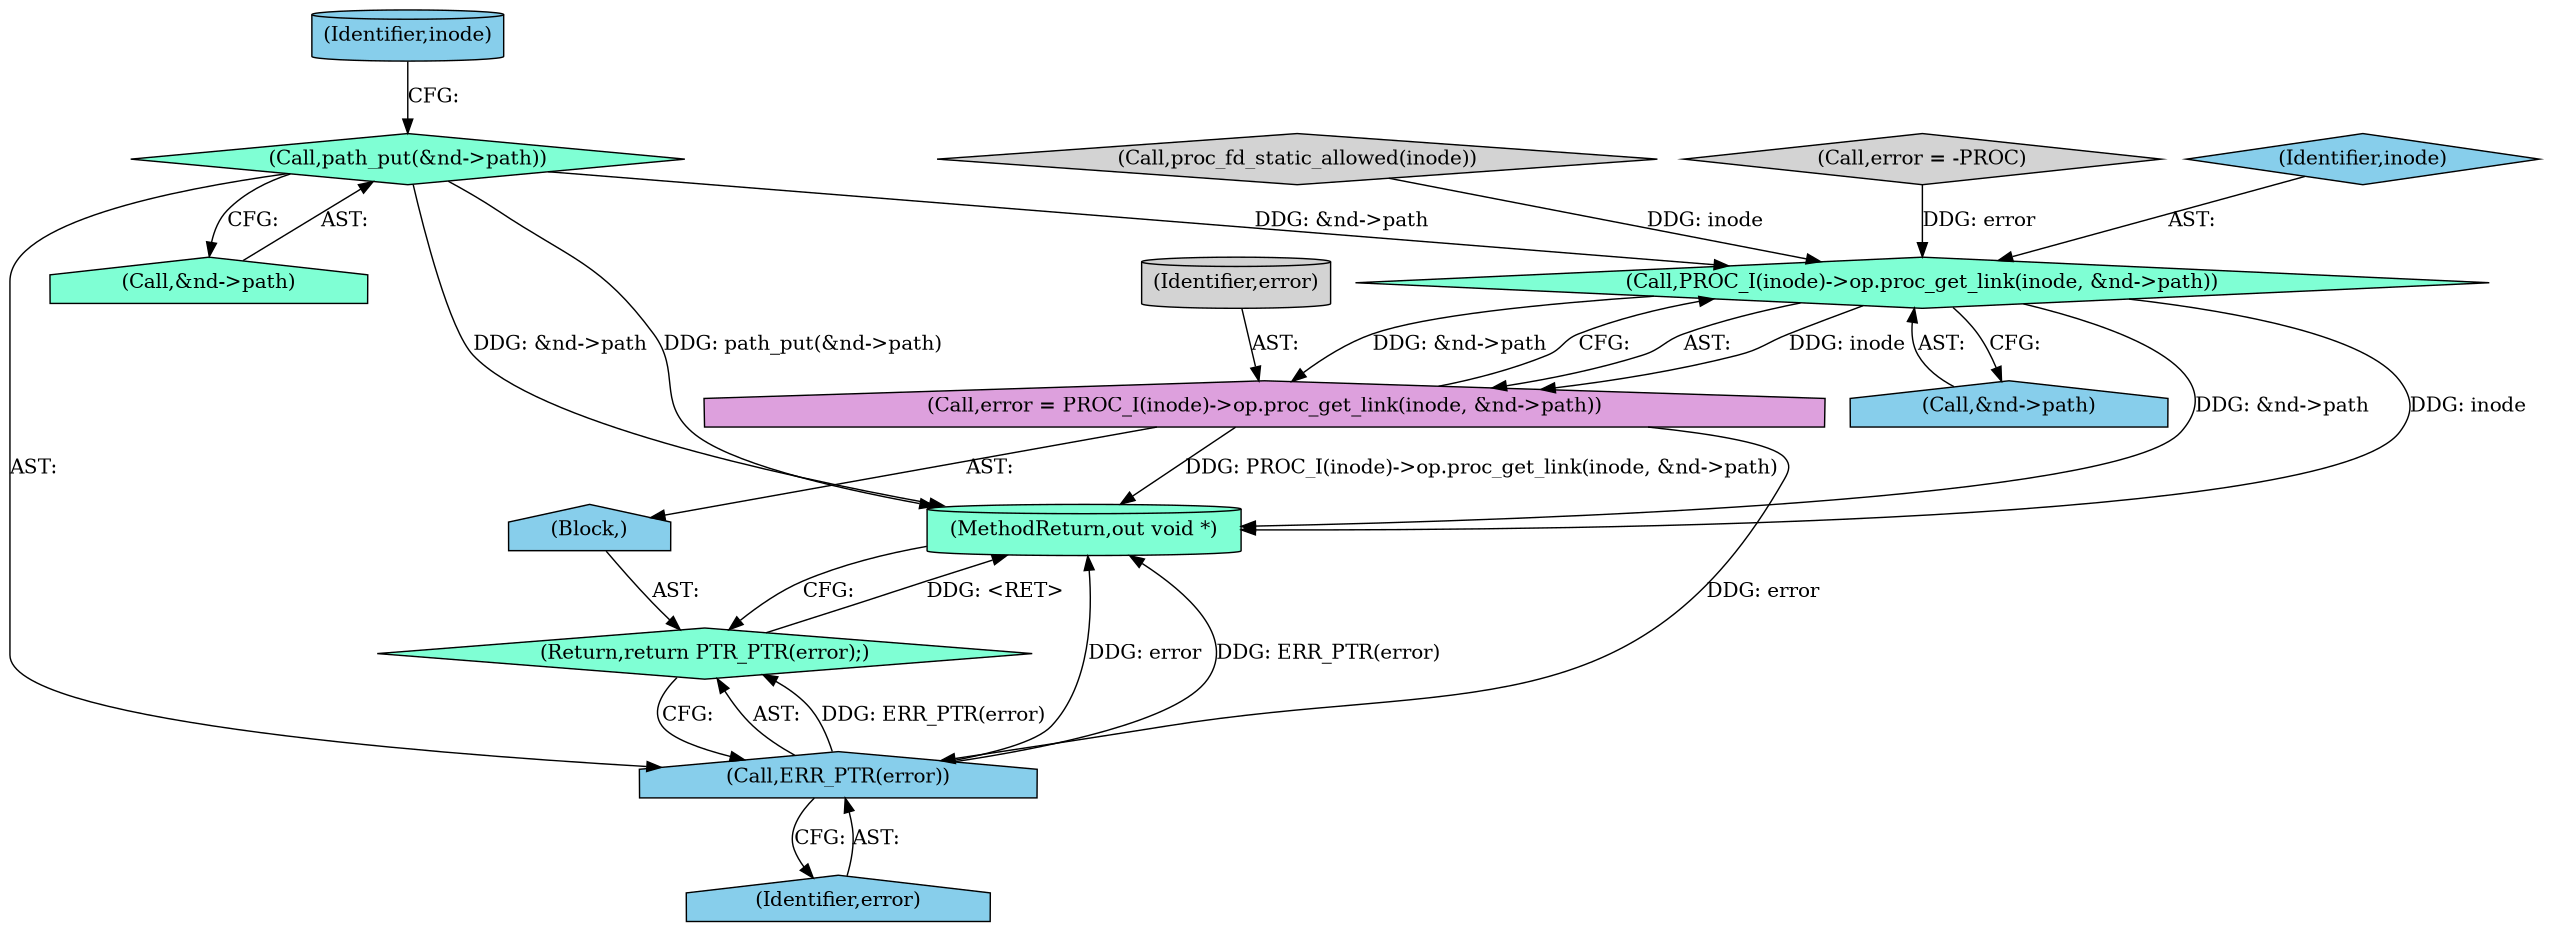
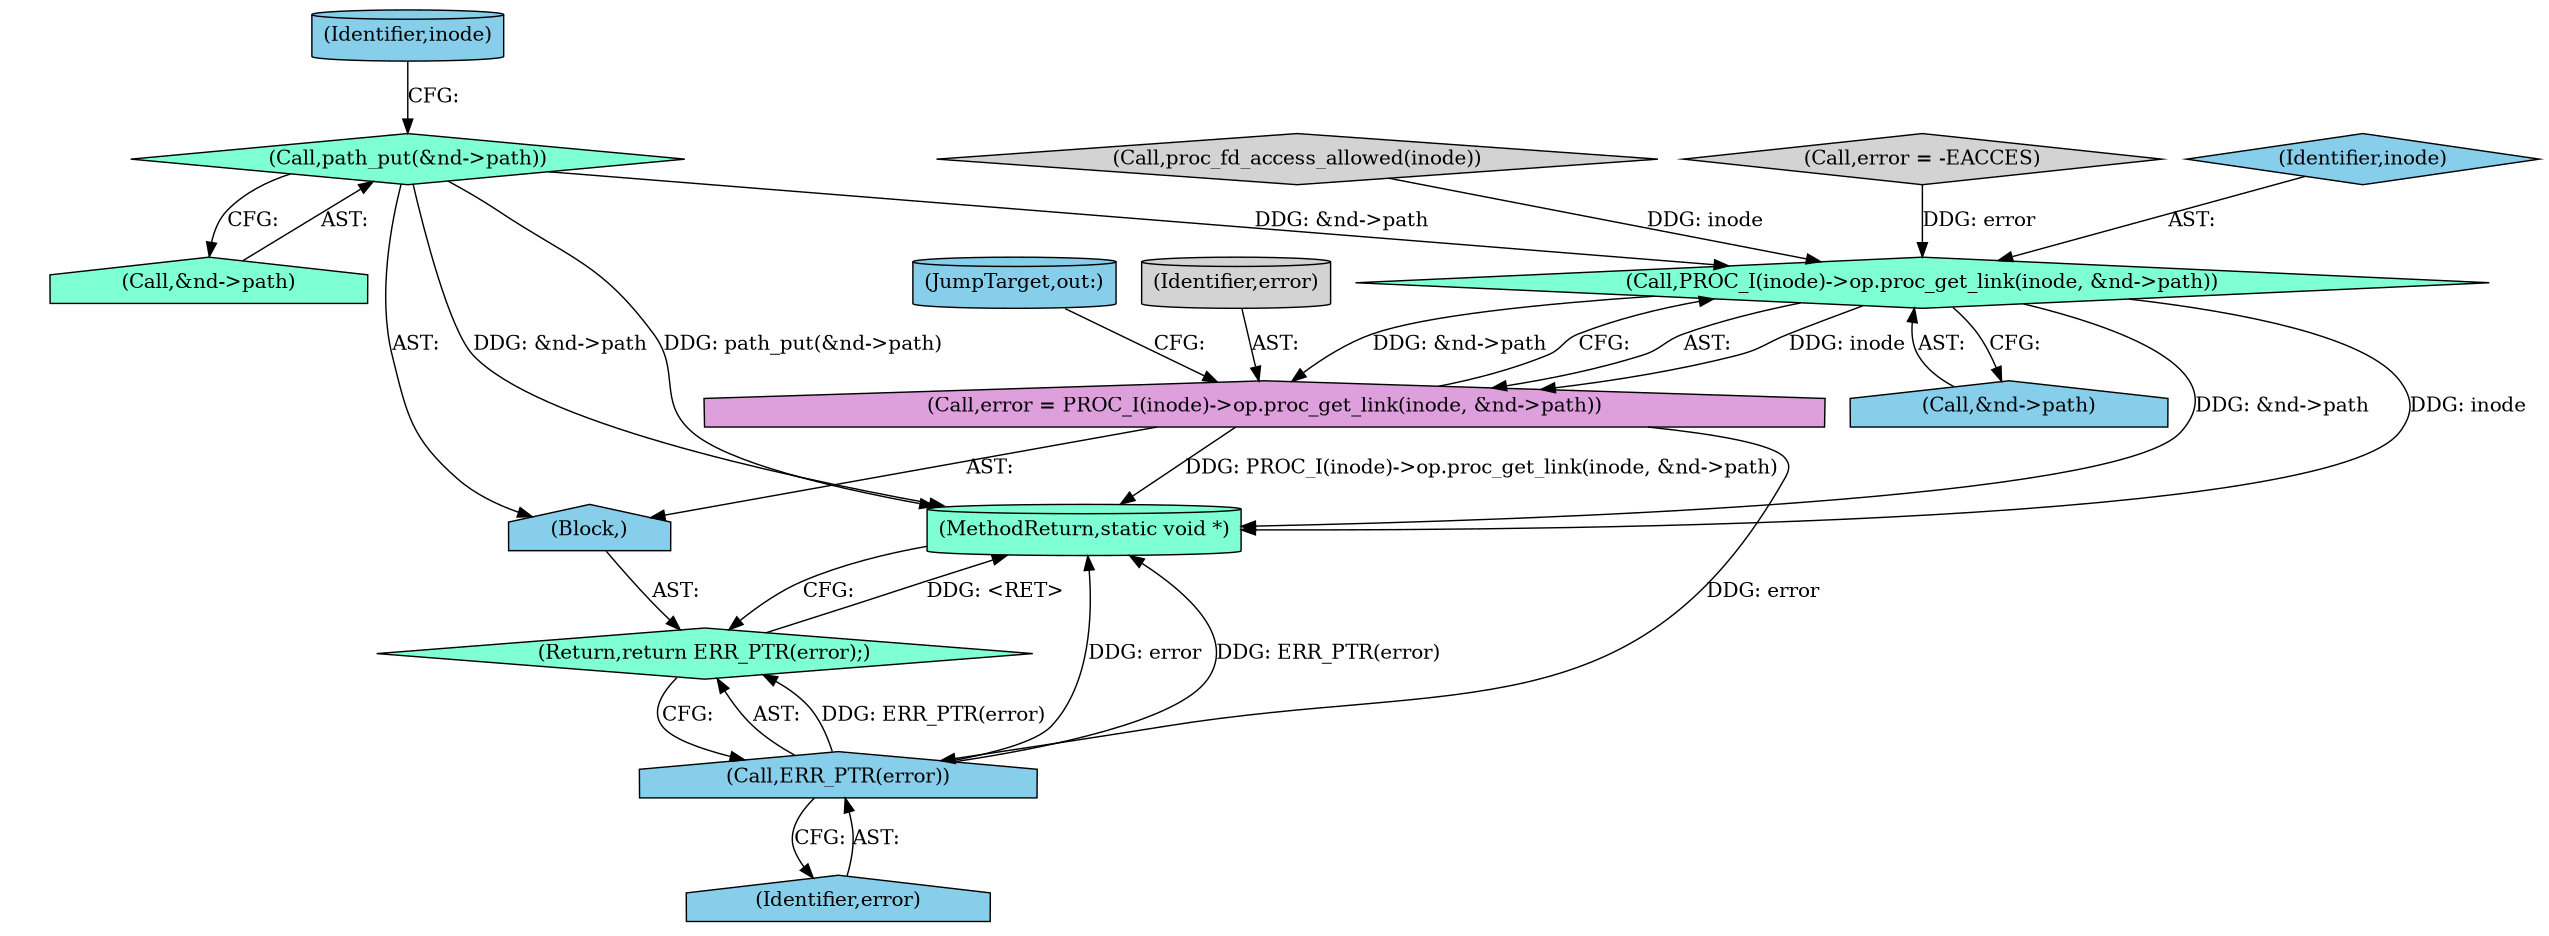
(1297, 159) -> (1297, 159)
(1922, 159) -> (1922, 159)
none -> (1014, 283)
(1084, 530) -> (1084, 530)
(10, 641) -> (397, 375)
(705, 654) -> (705, 654)
